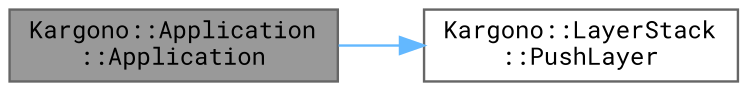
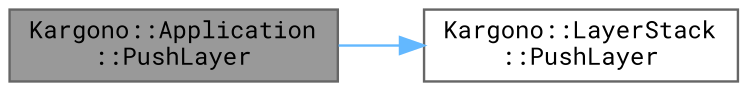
(174, 46) -> (174, 46)
